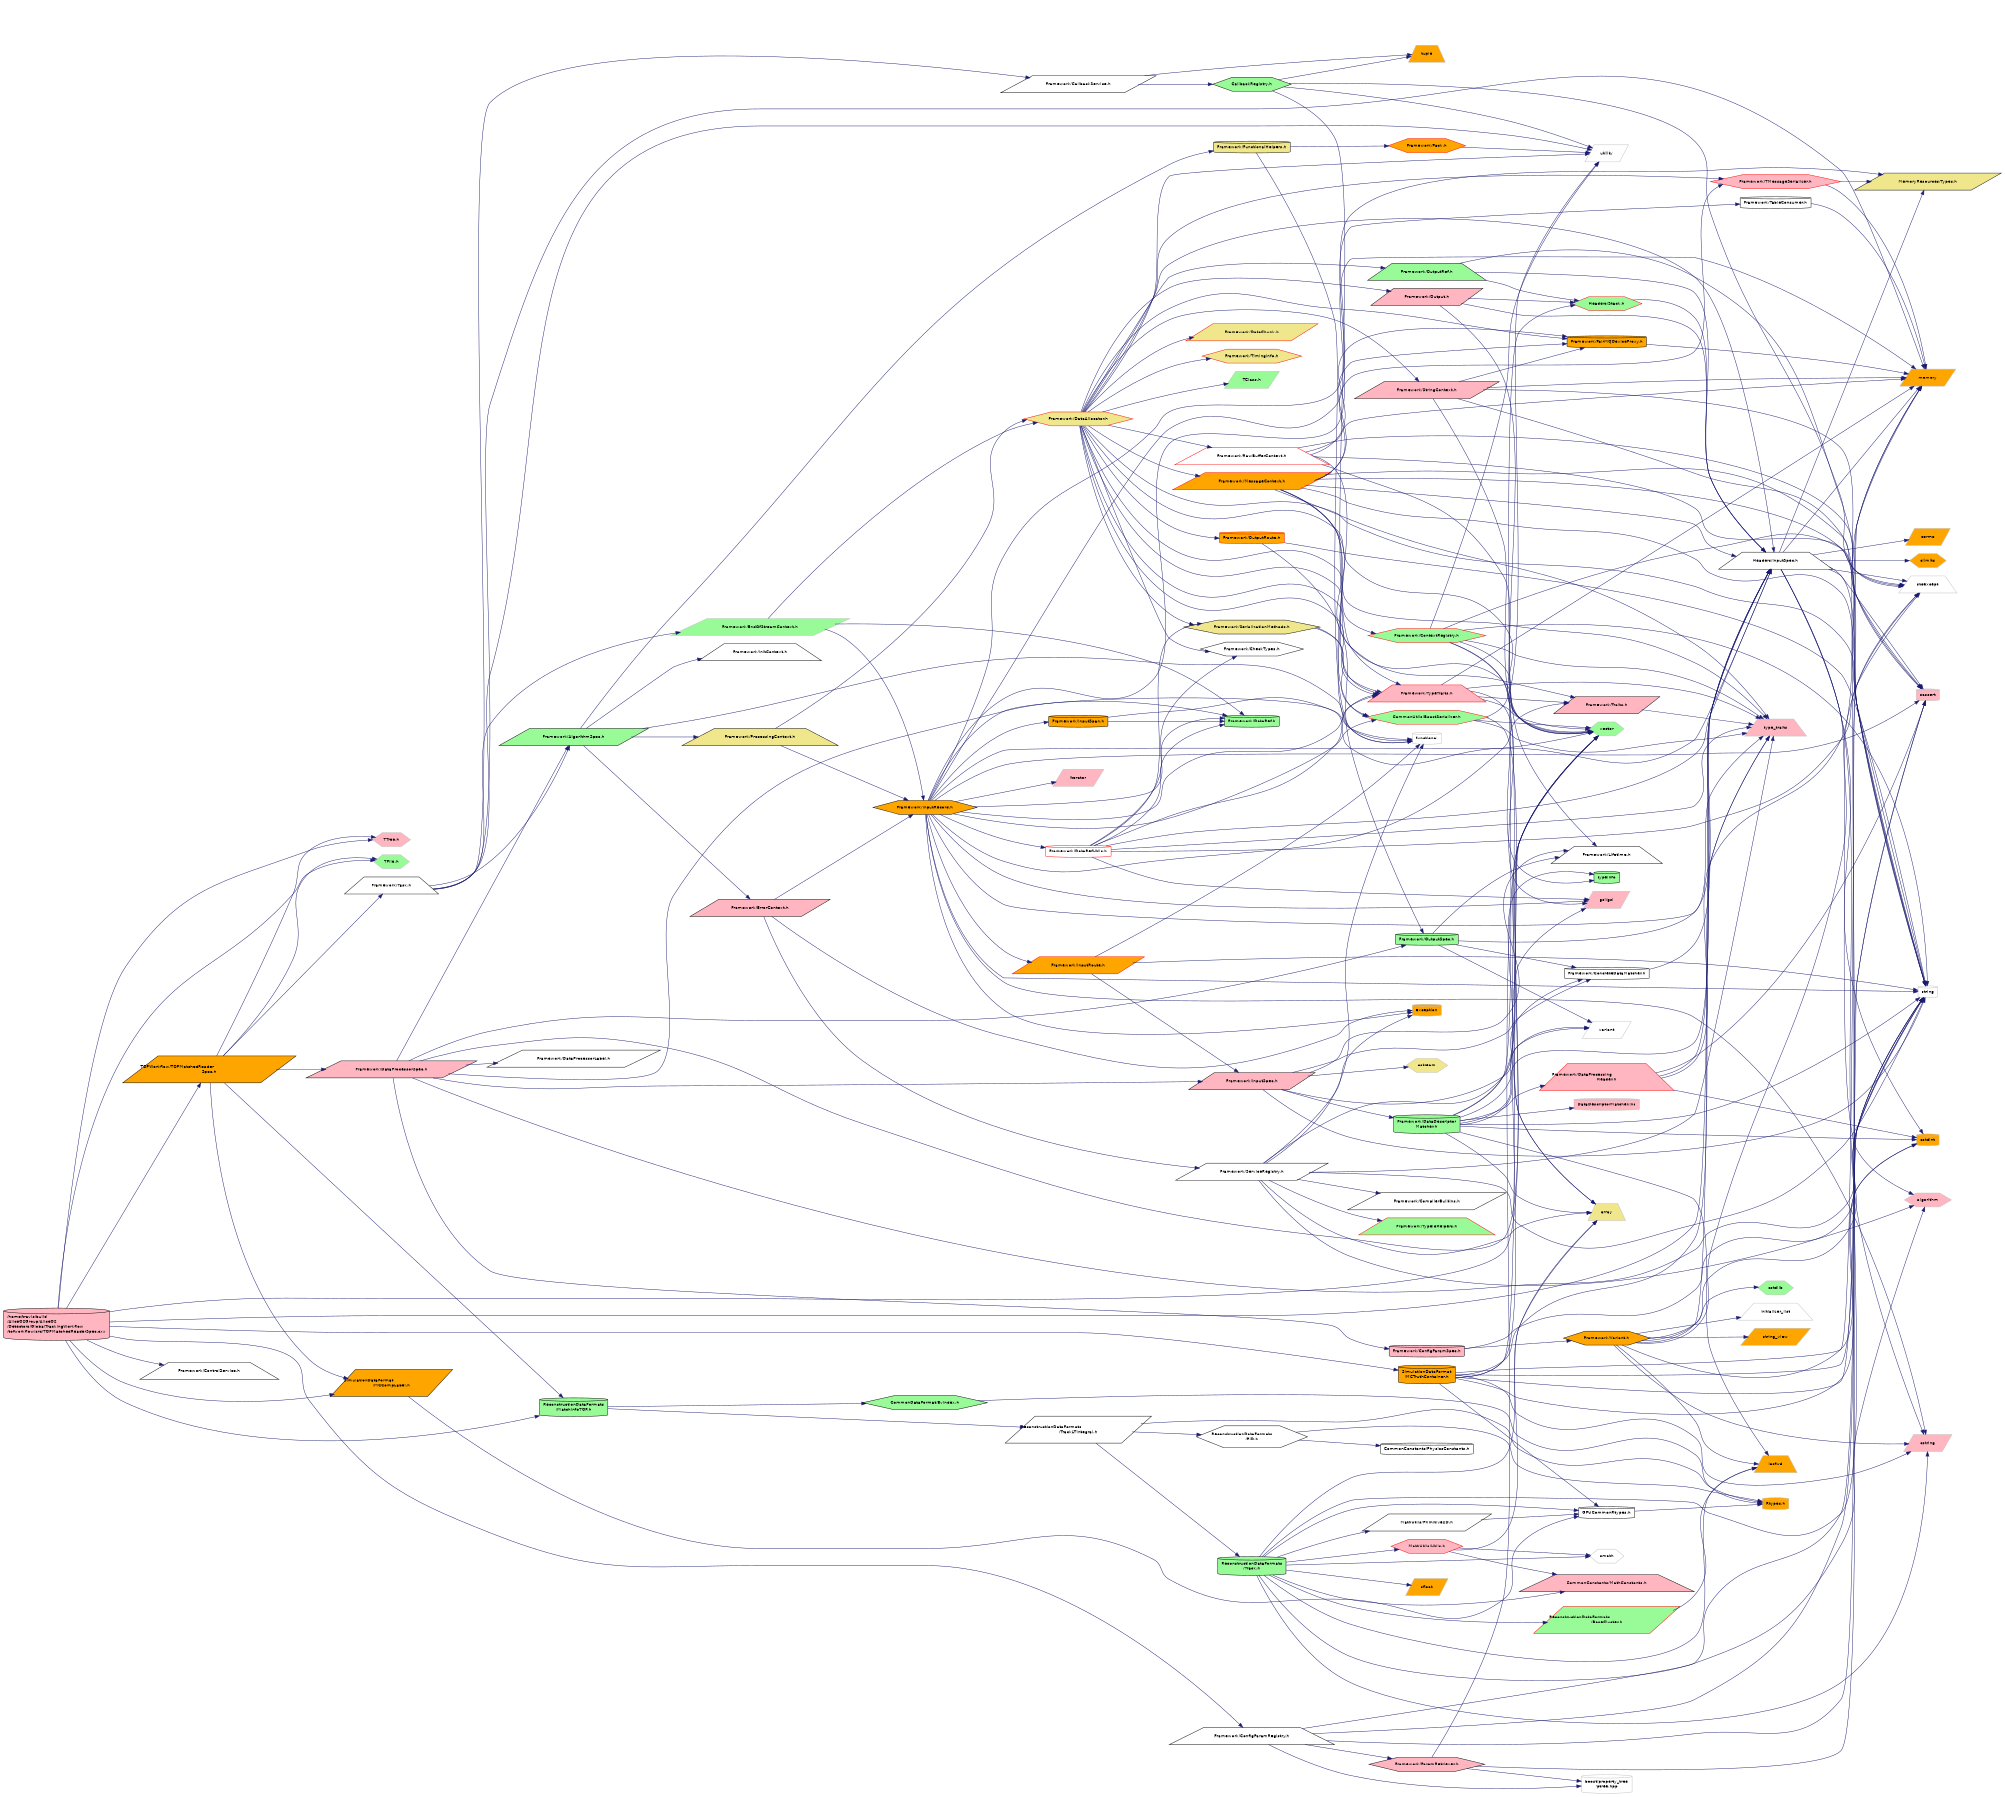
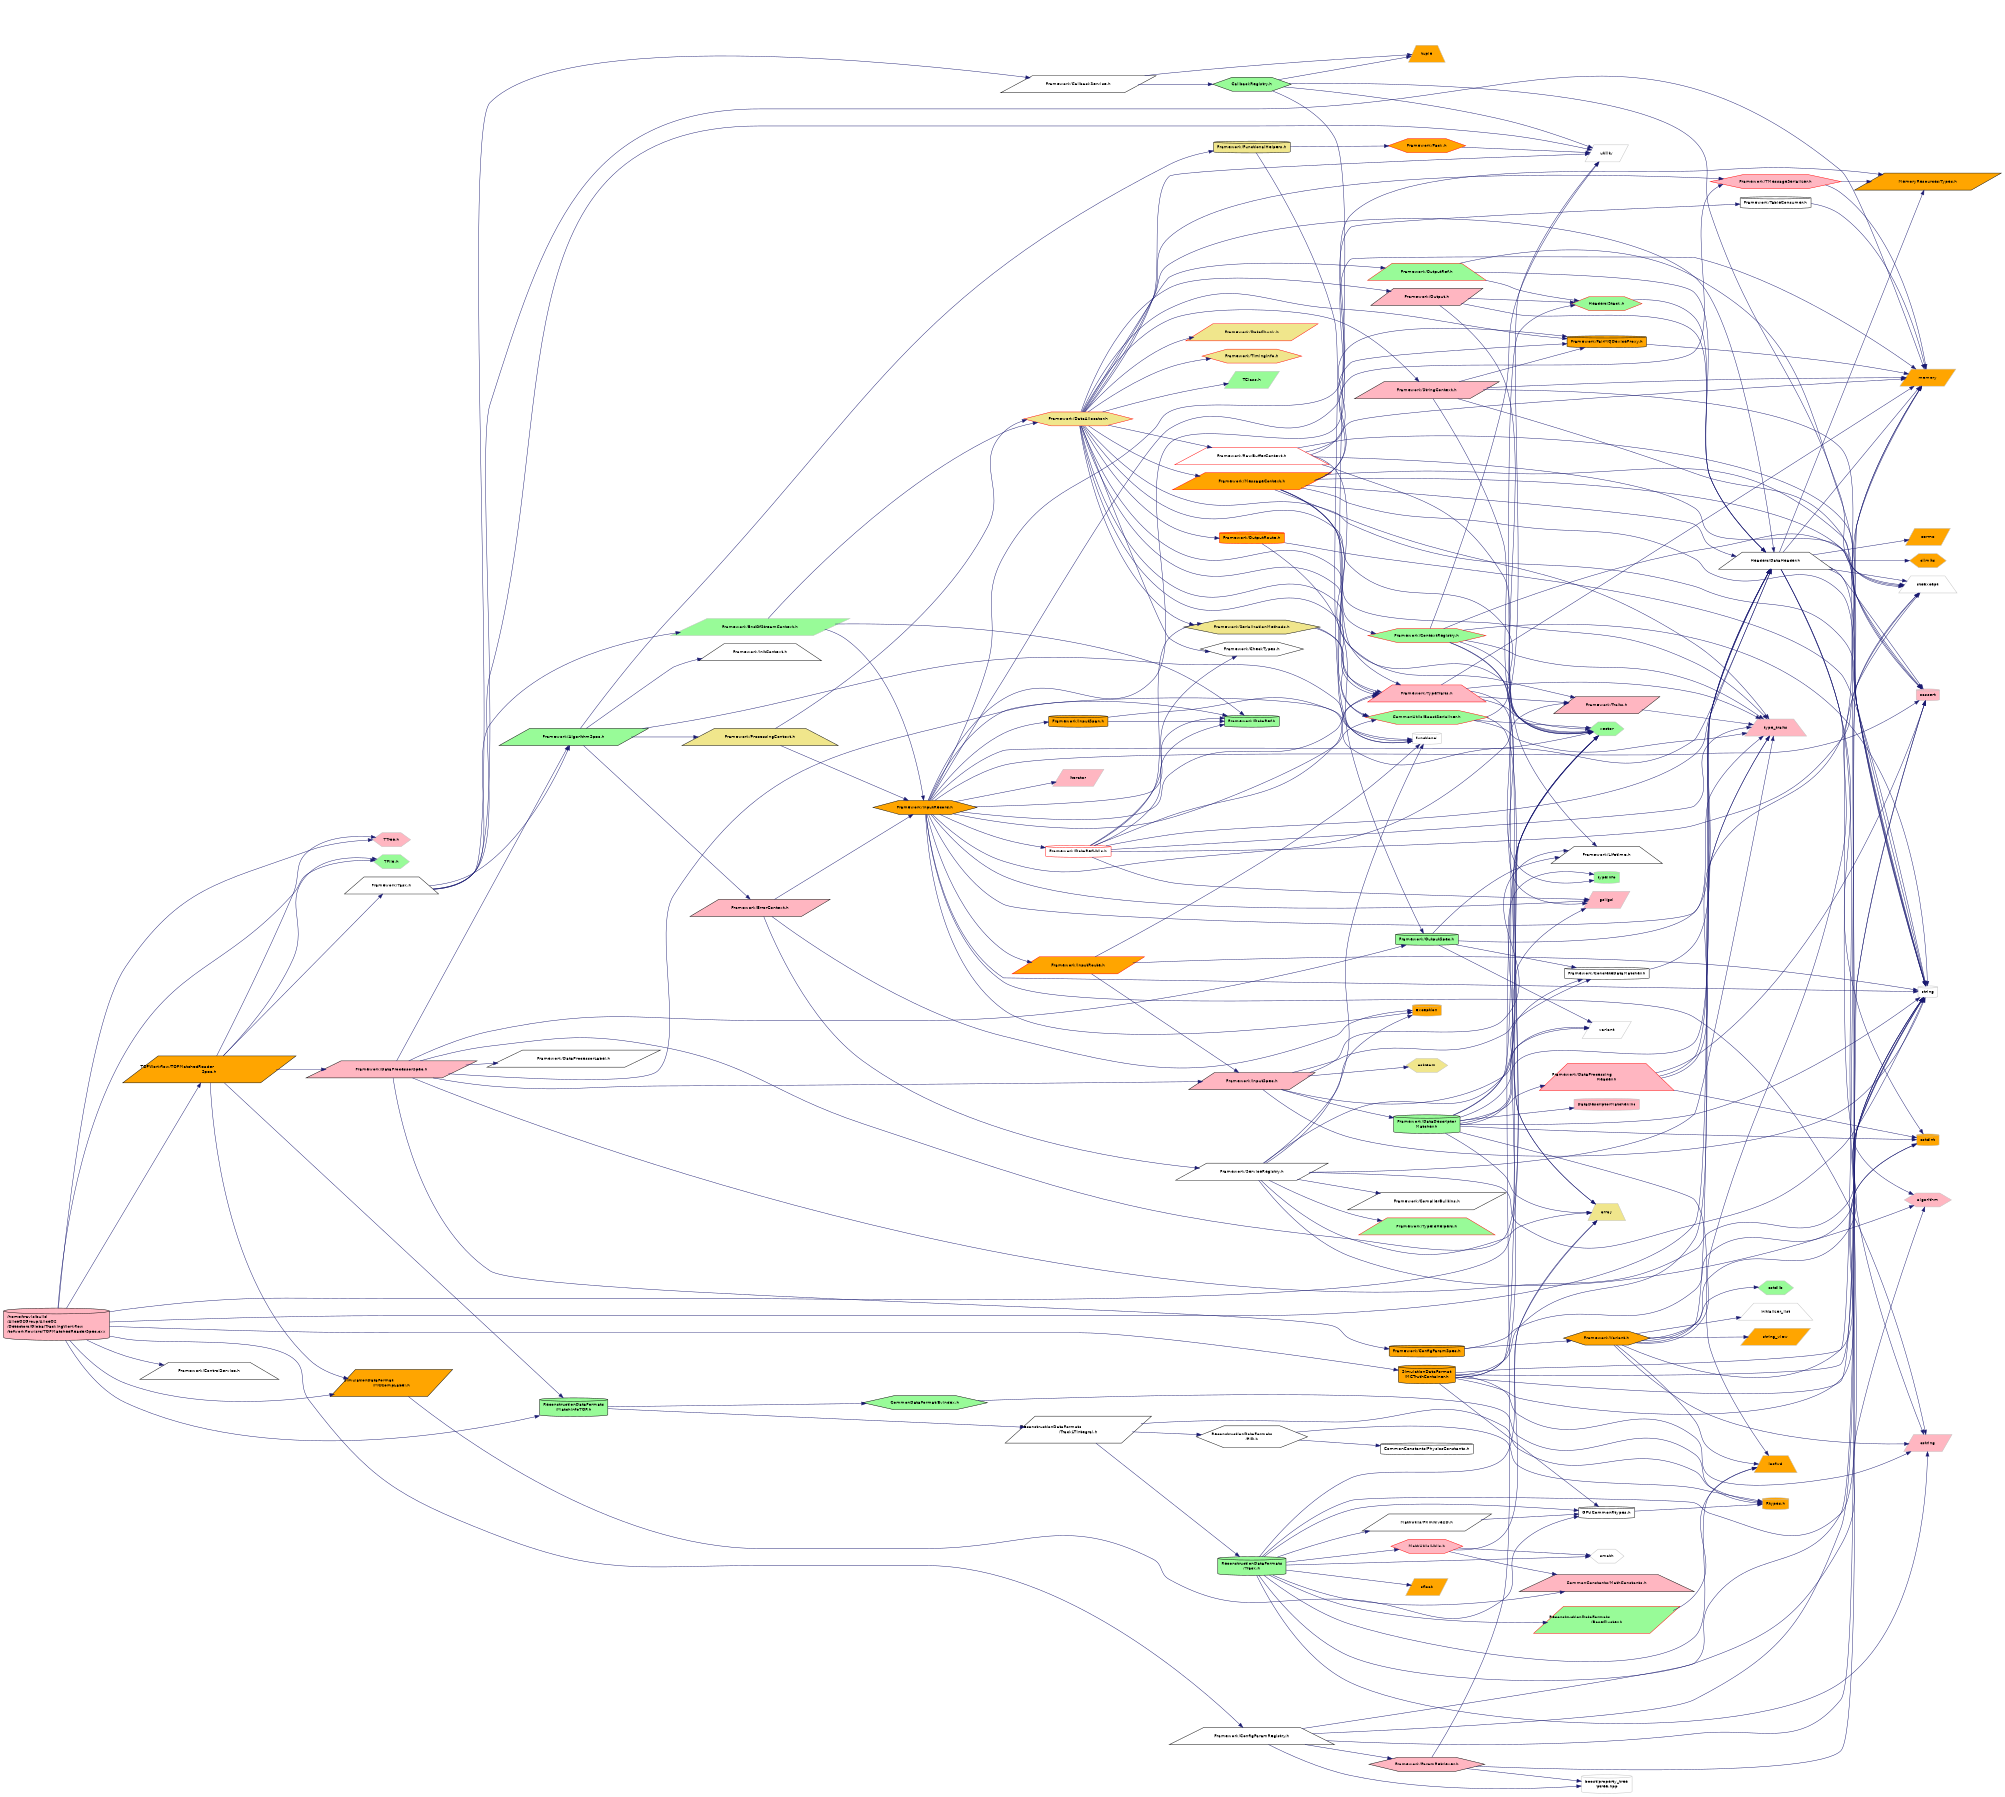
(1928, 182) -> (1928, 182)
(1427, 272) -> (1427, 272)
(1776, 561) -> (1776, 561)
(1607, 877) -> (1607, 877)
(1427, 1351) -> (1427, 1351)
